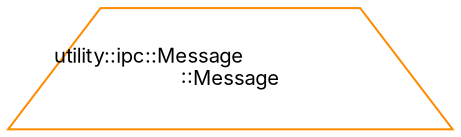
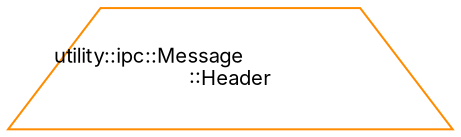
(230, 69) -> (230, 69)
